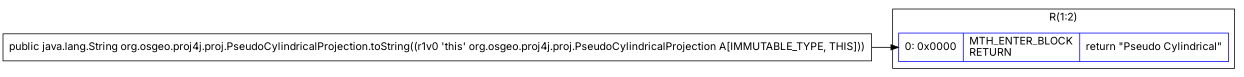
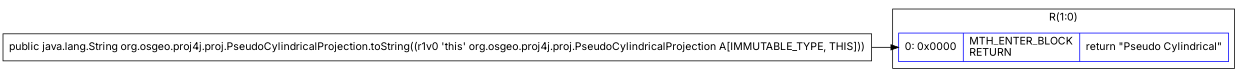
(1064, 18) -> (1064, 18)
